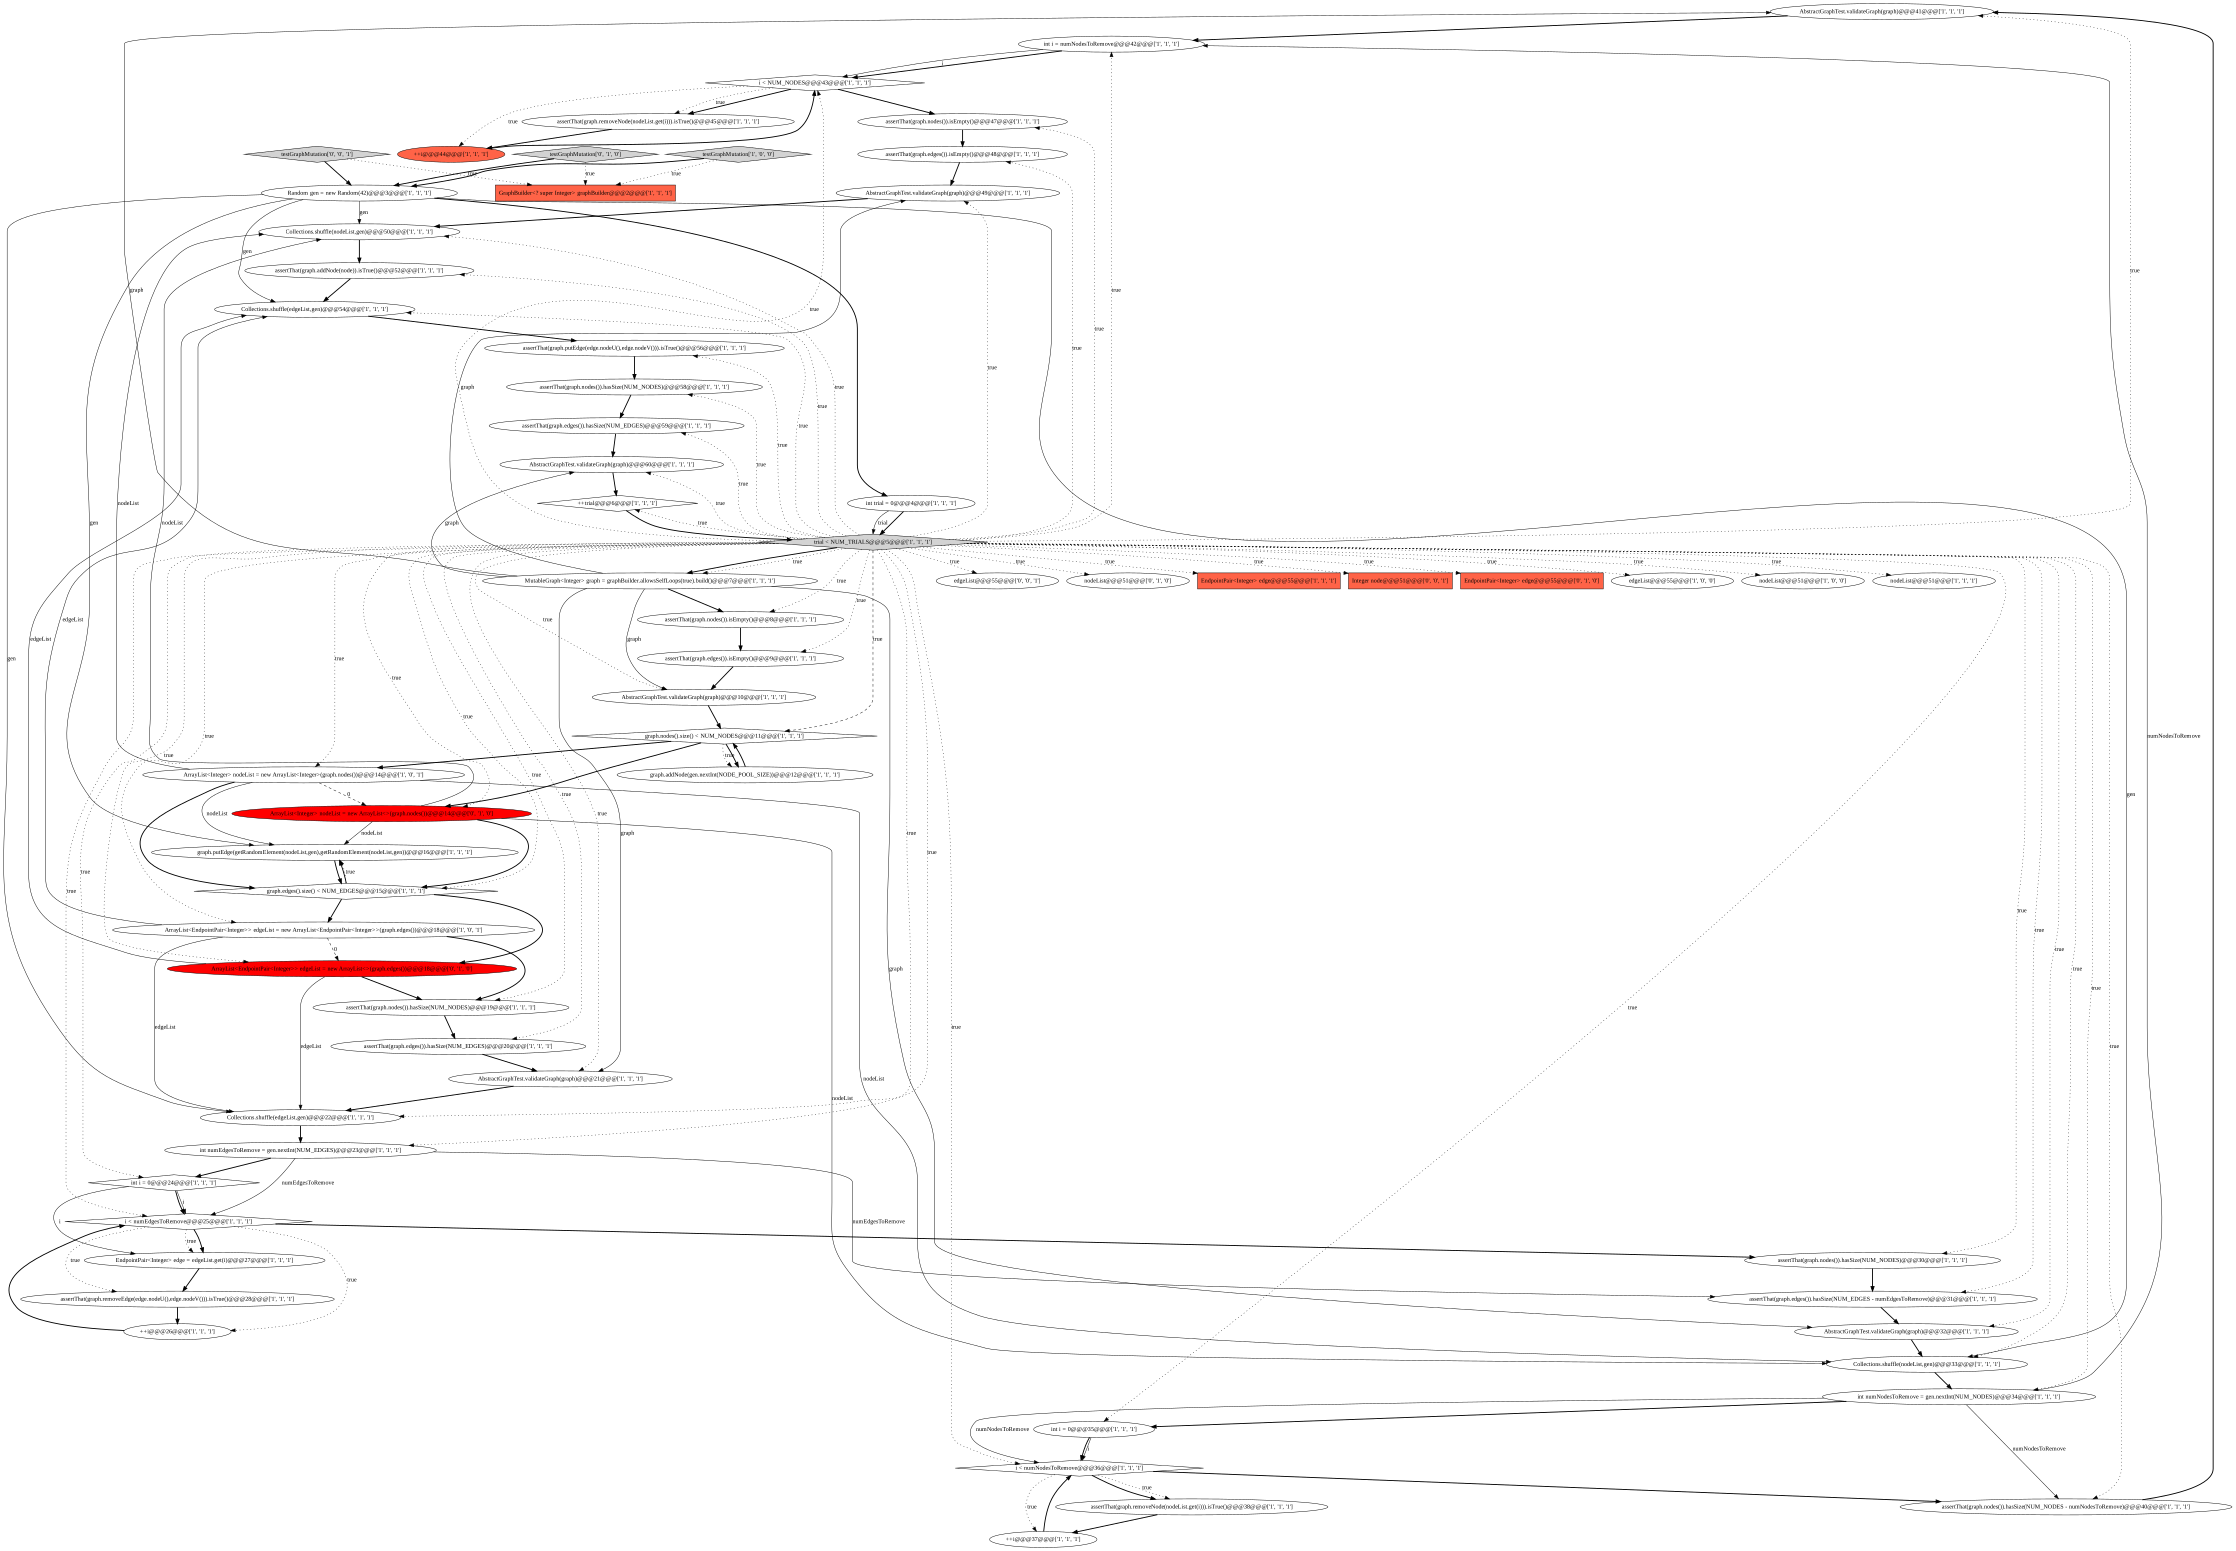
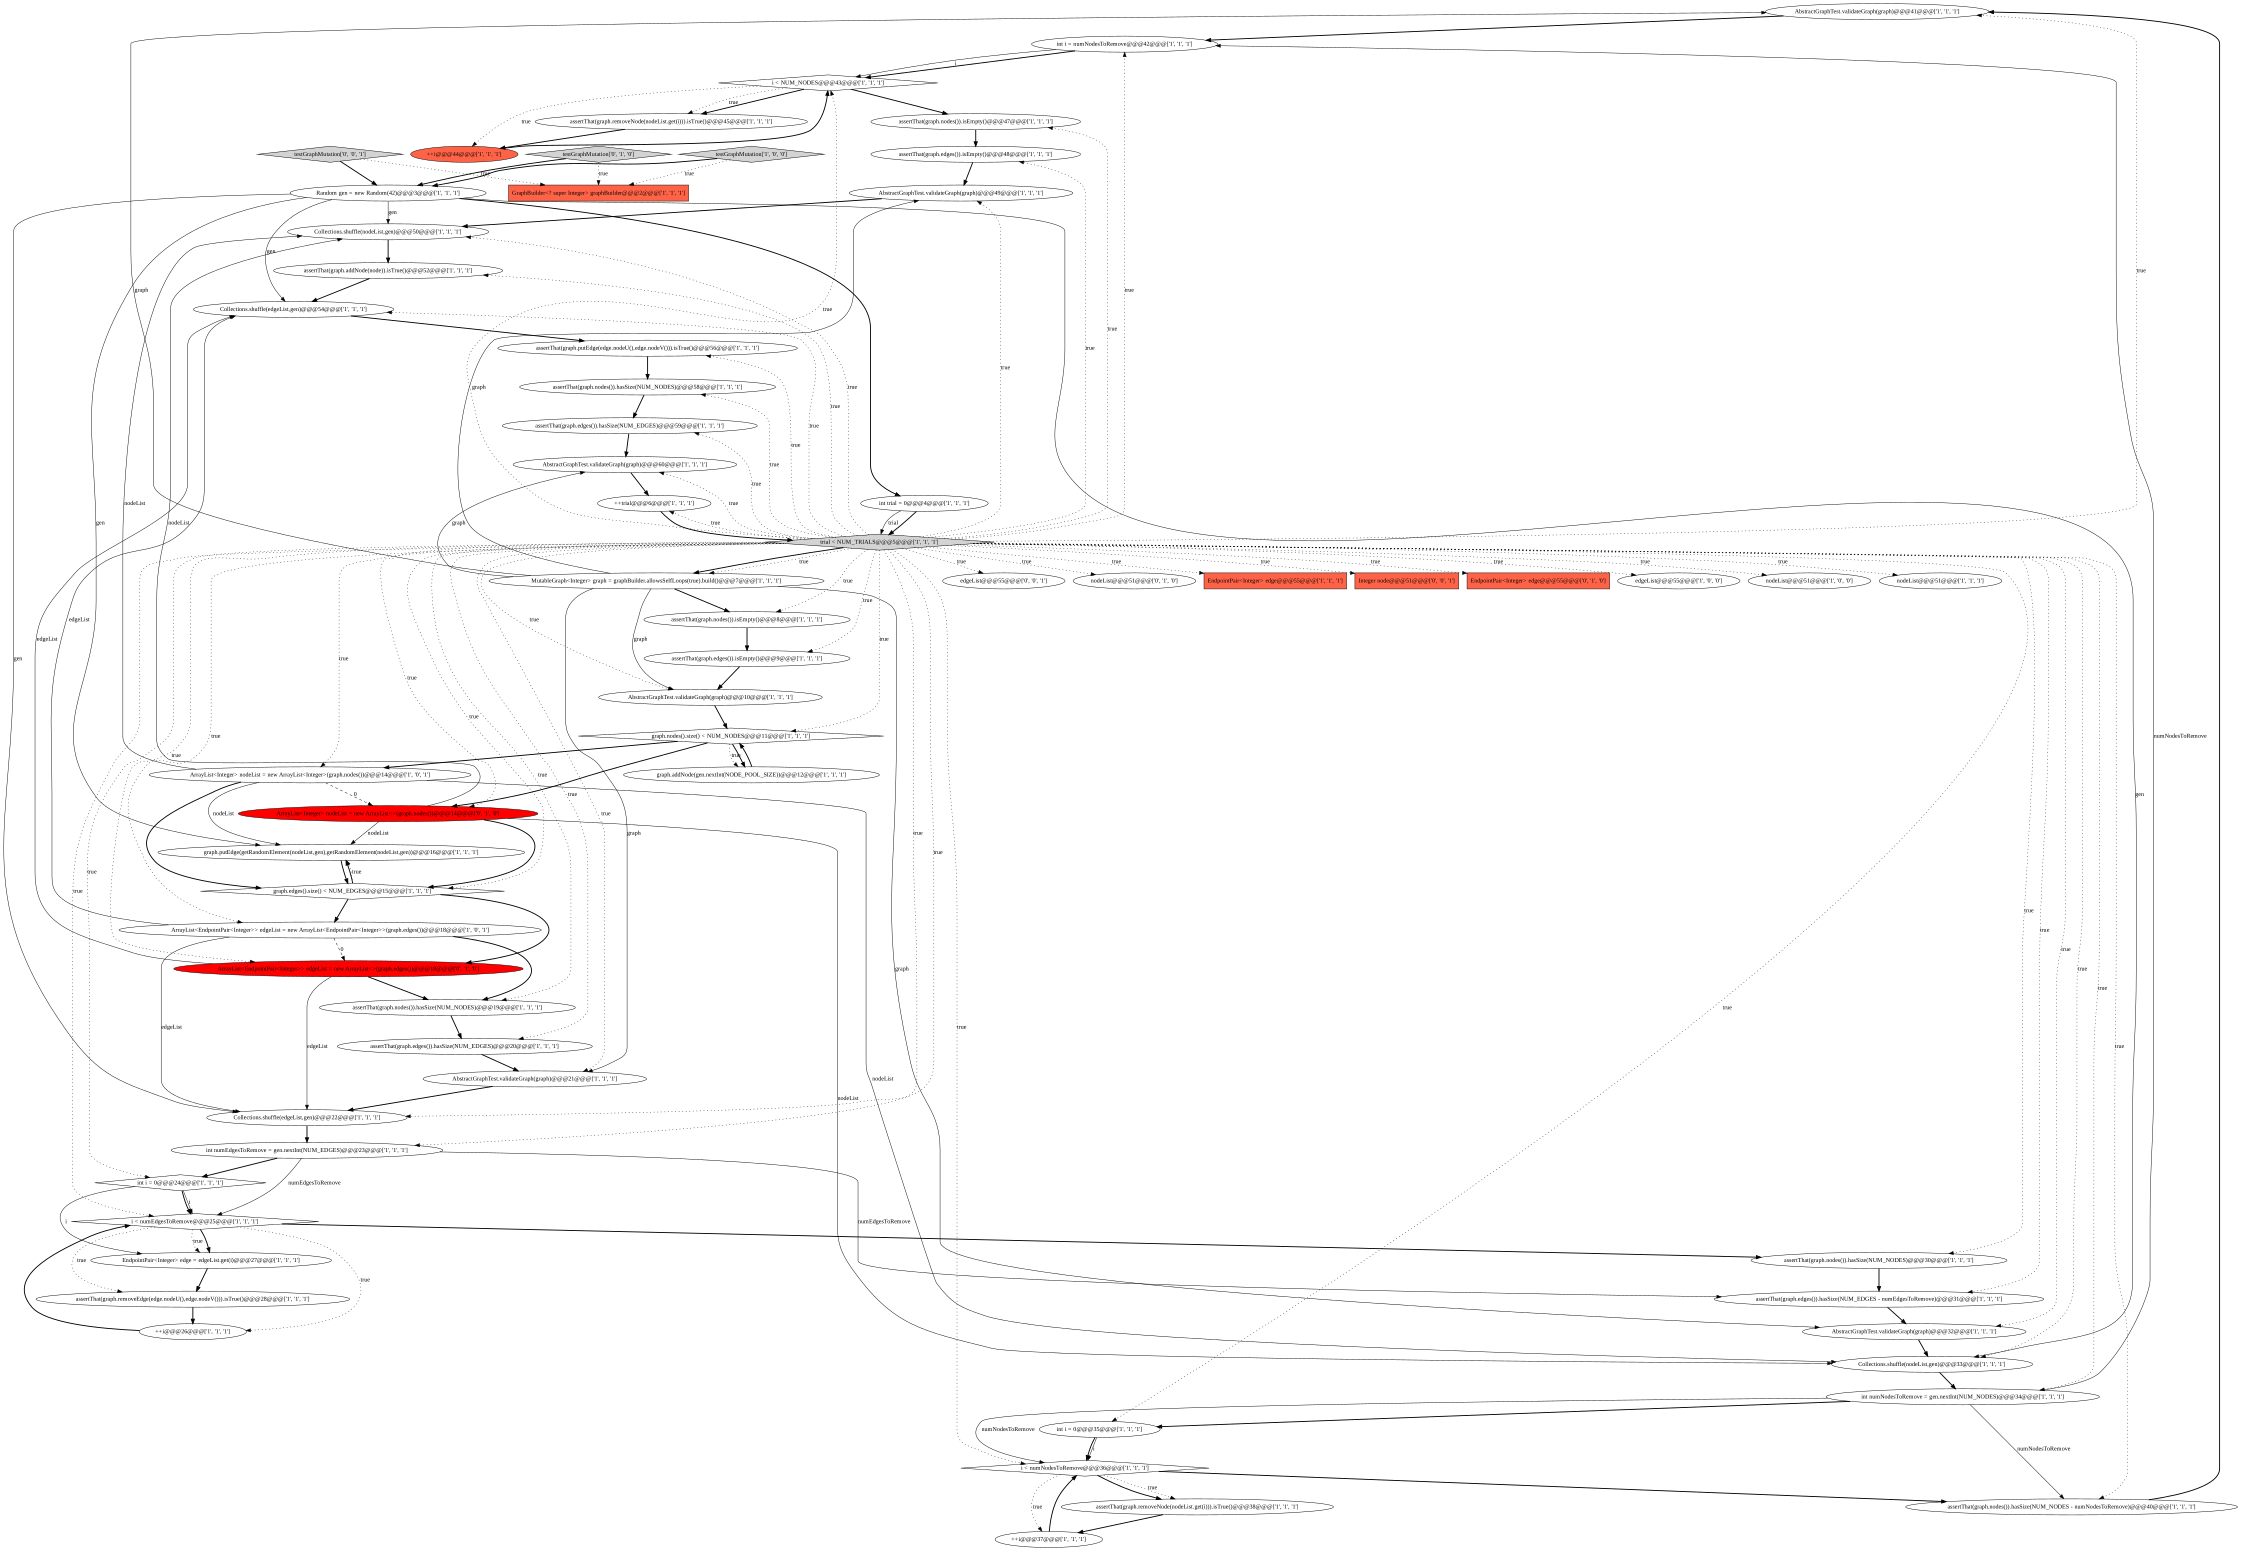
(618, 503) -> (654, 503)
(873, 671) -> (879, 671)
